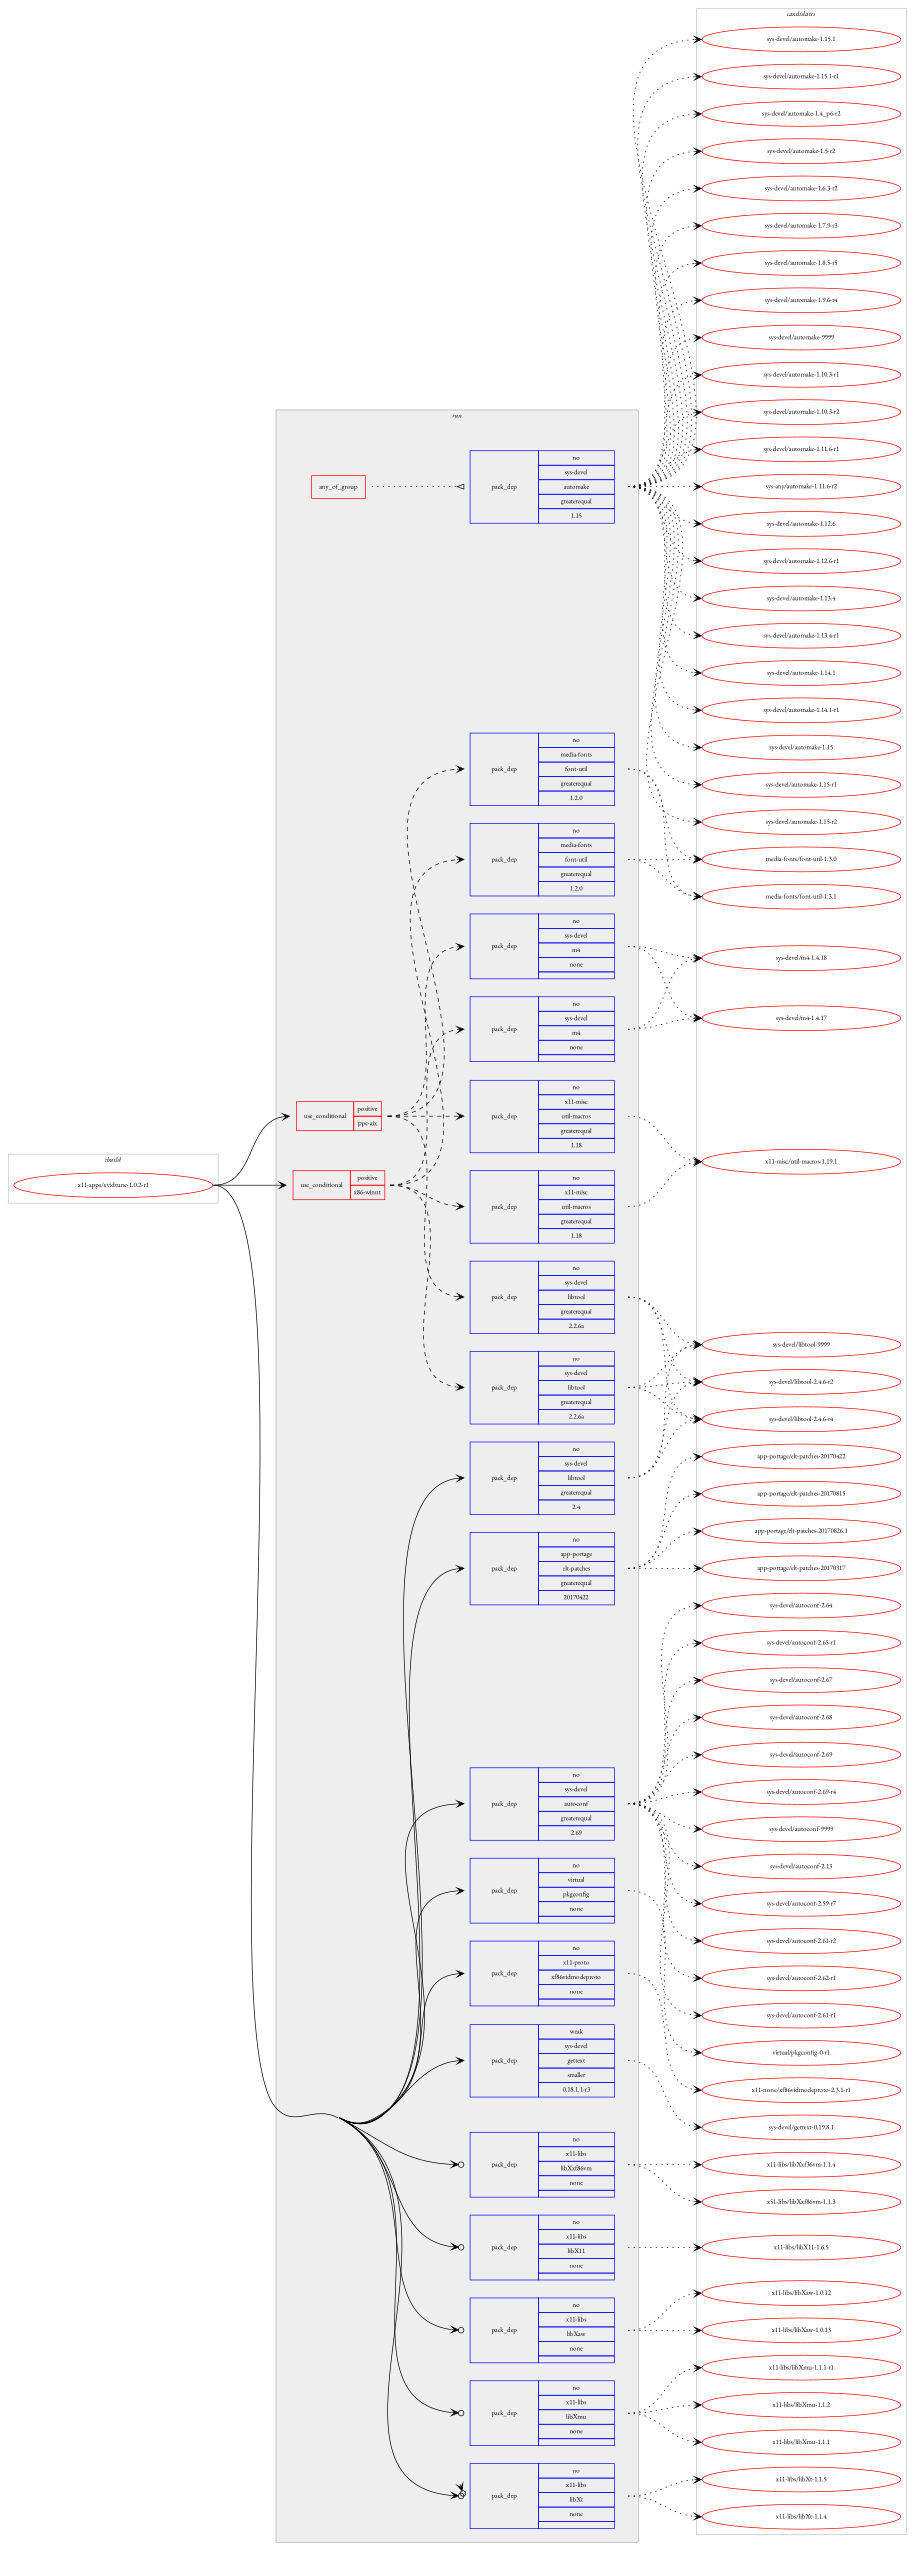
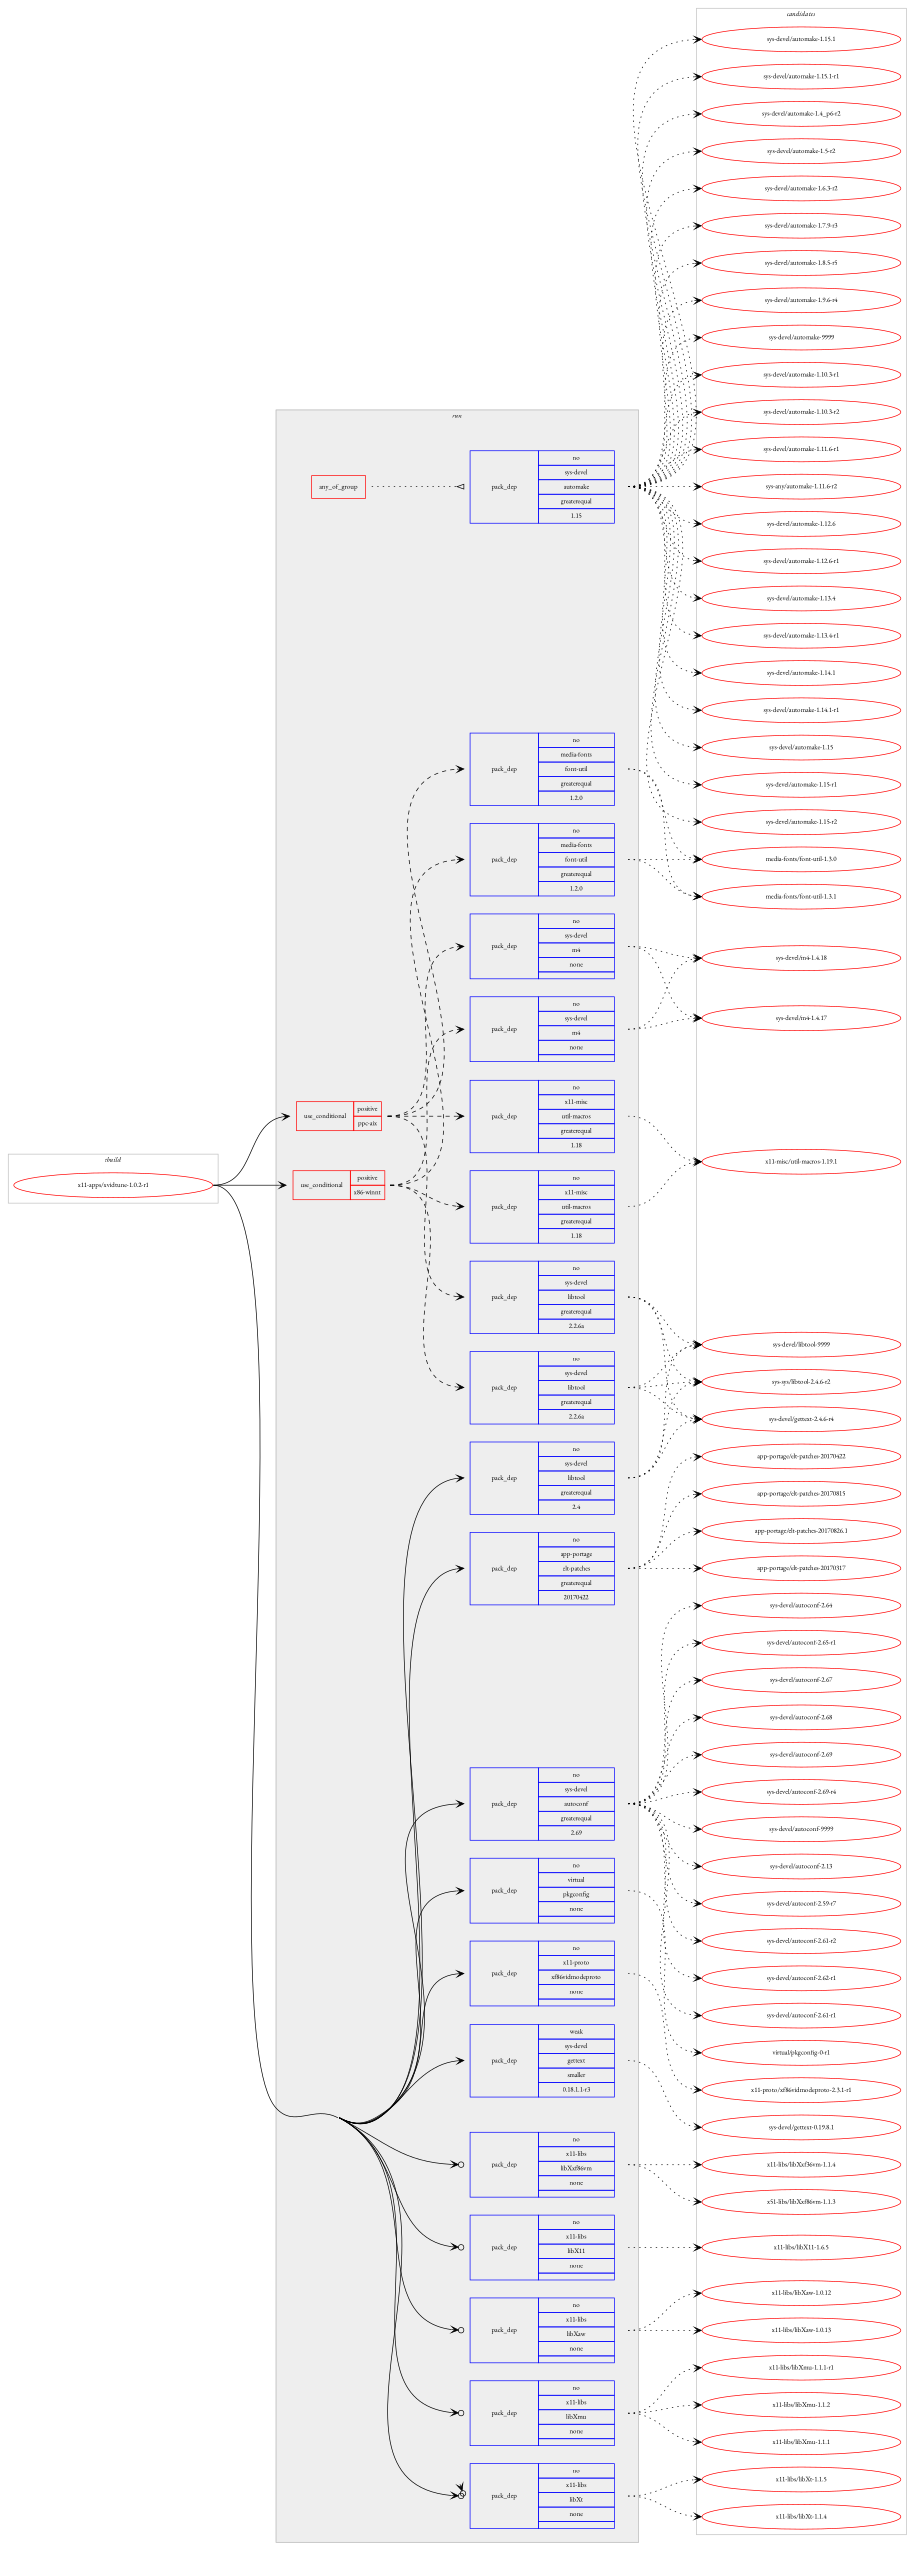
(801, 1382) -> (801, 1382)
(801, 1419) -> (801, 1419)
(801, 2090) -> (801, 2090)
